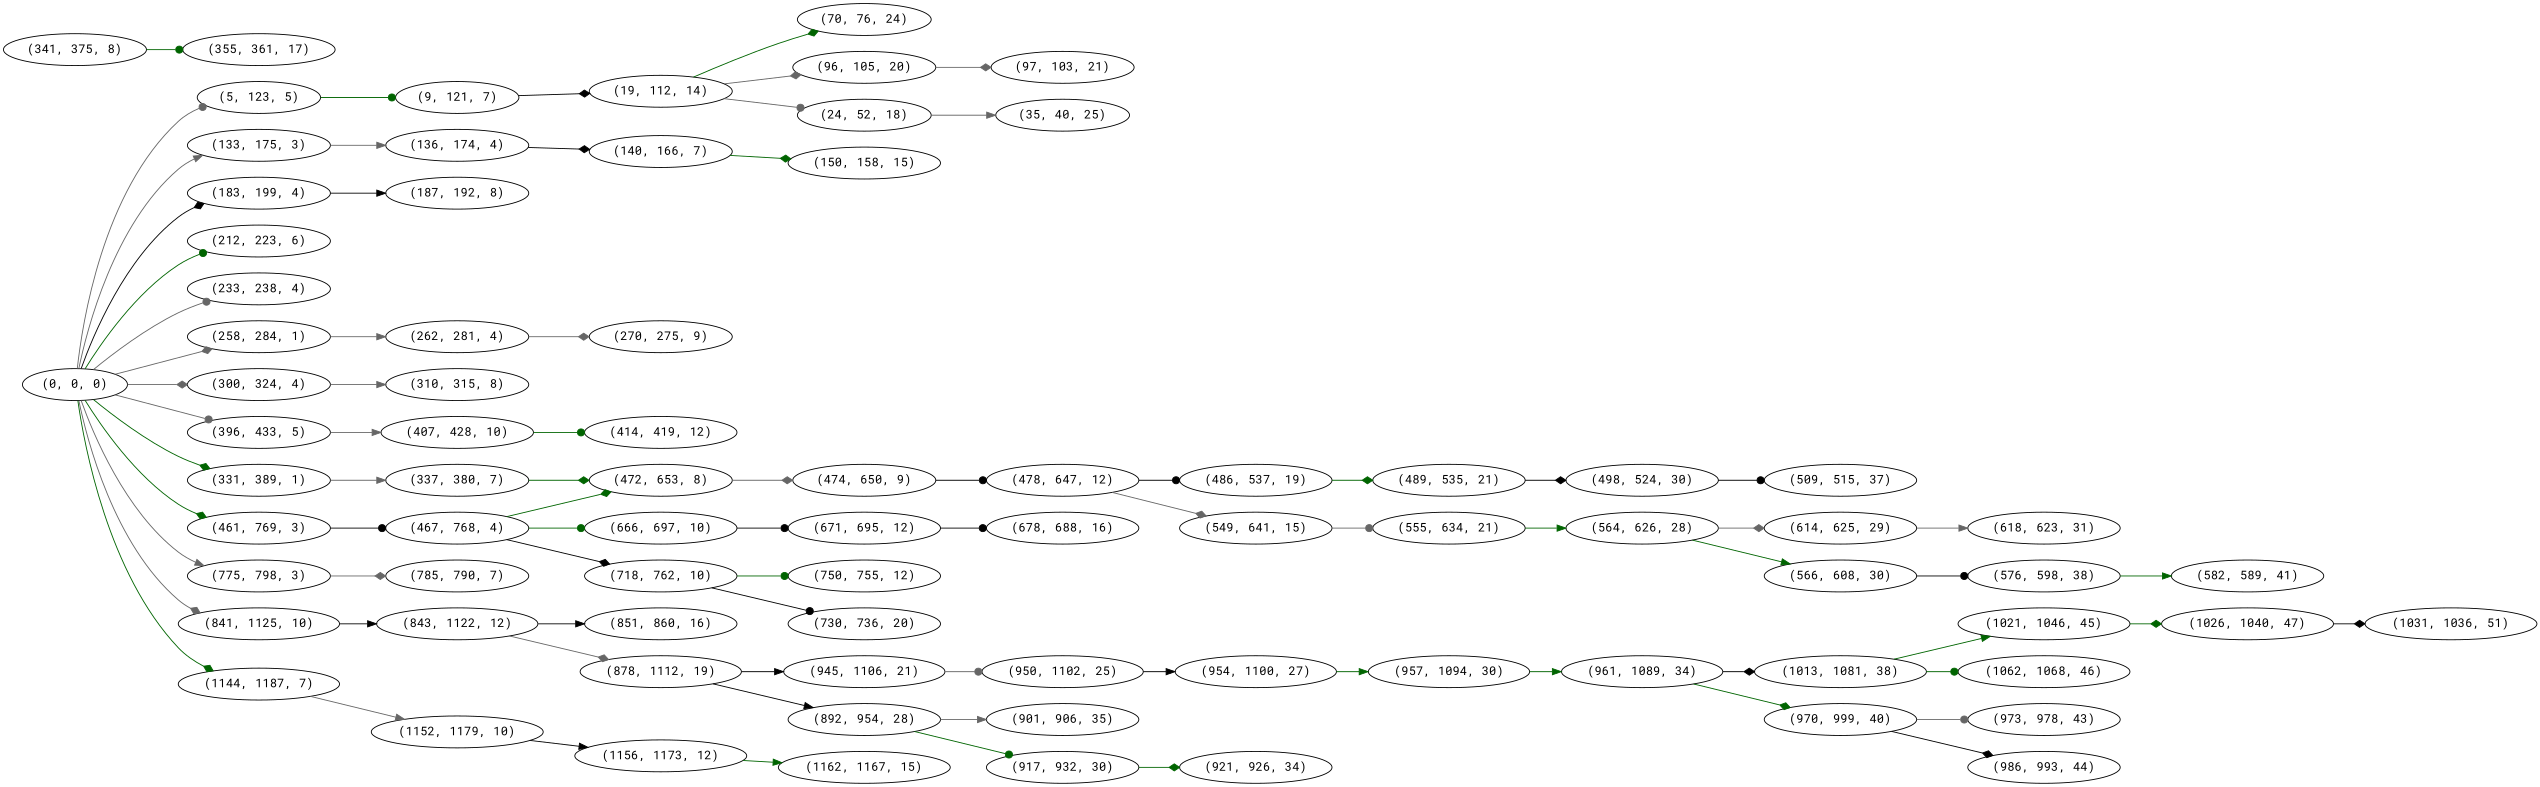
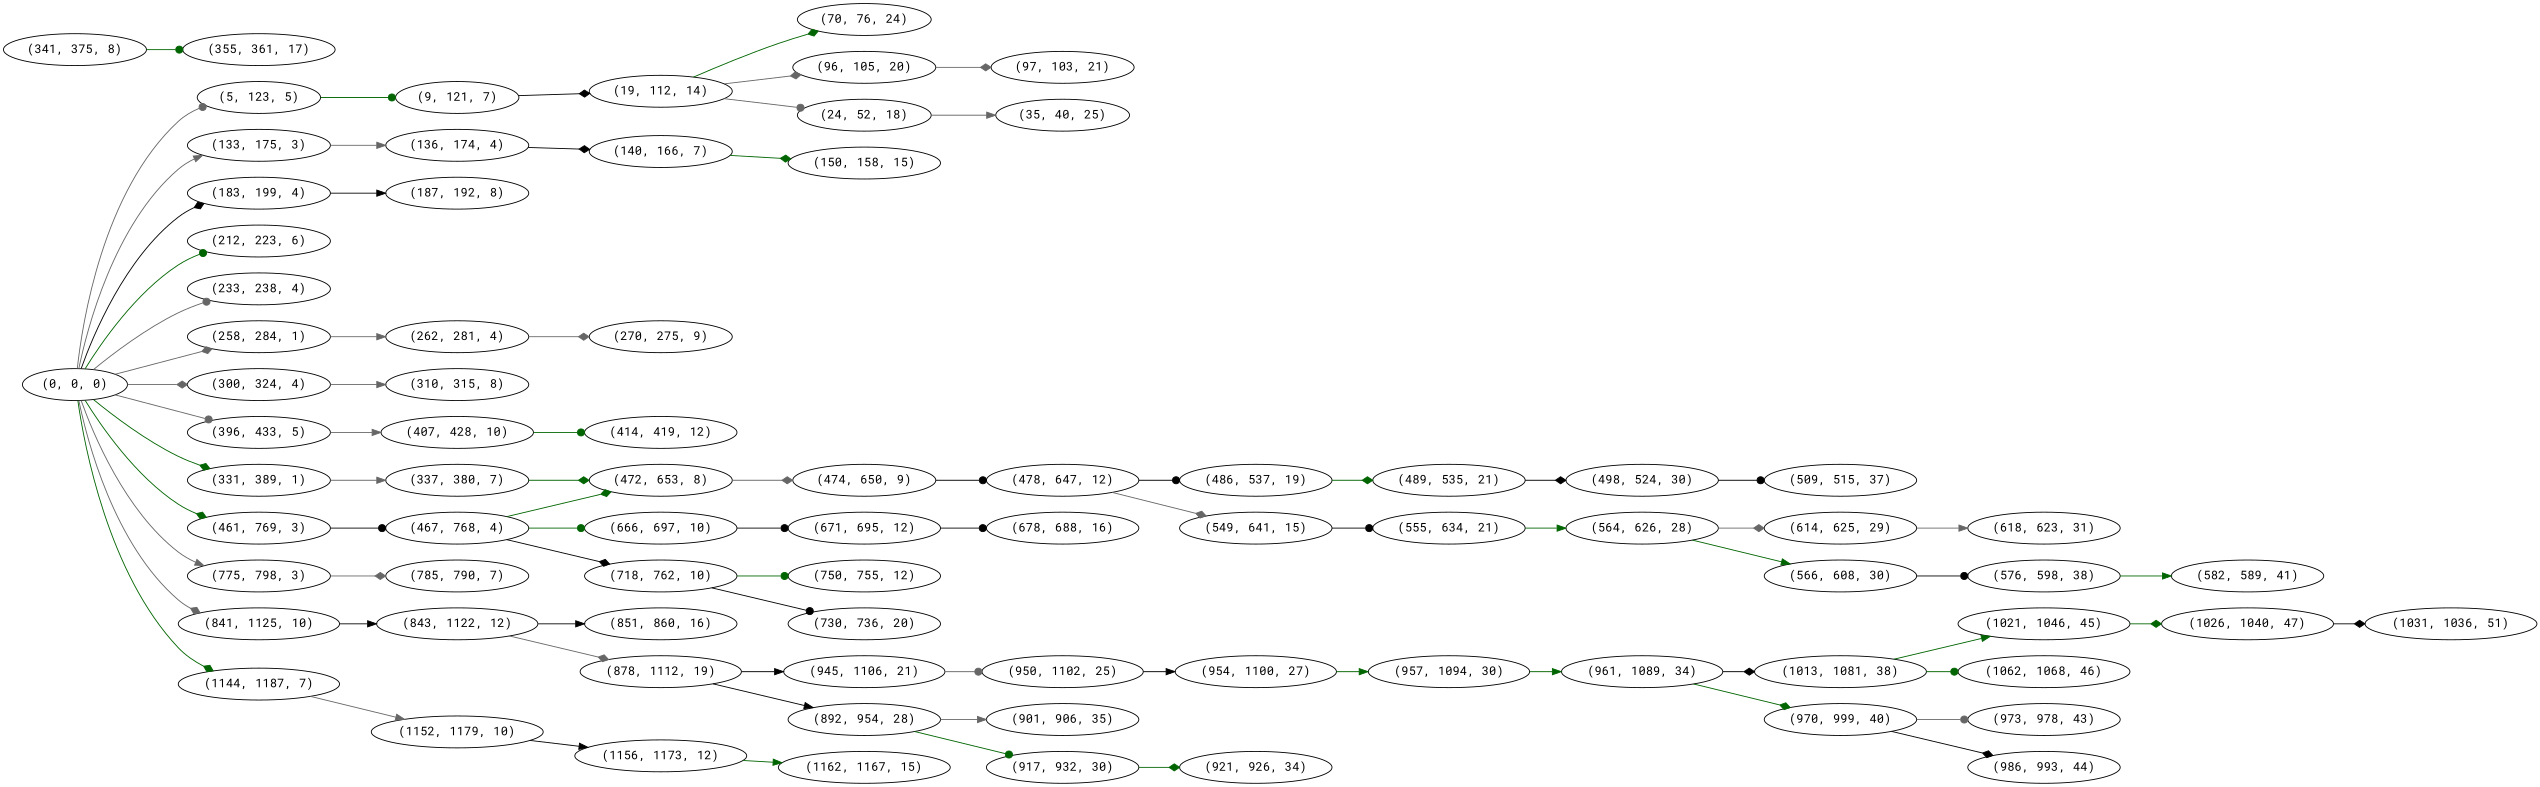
(1349, 528) -> (1349, 528)
